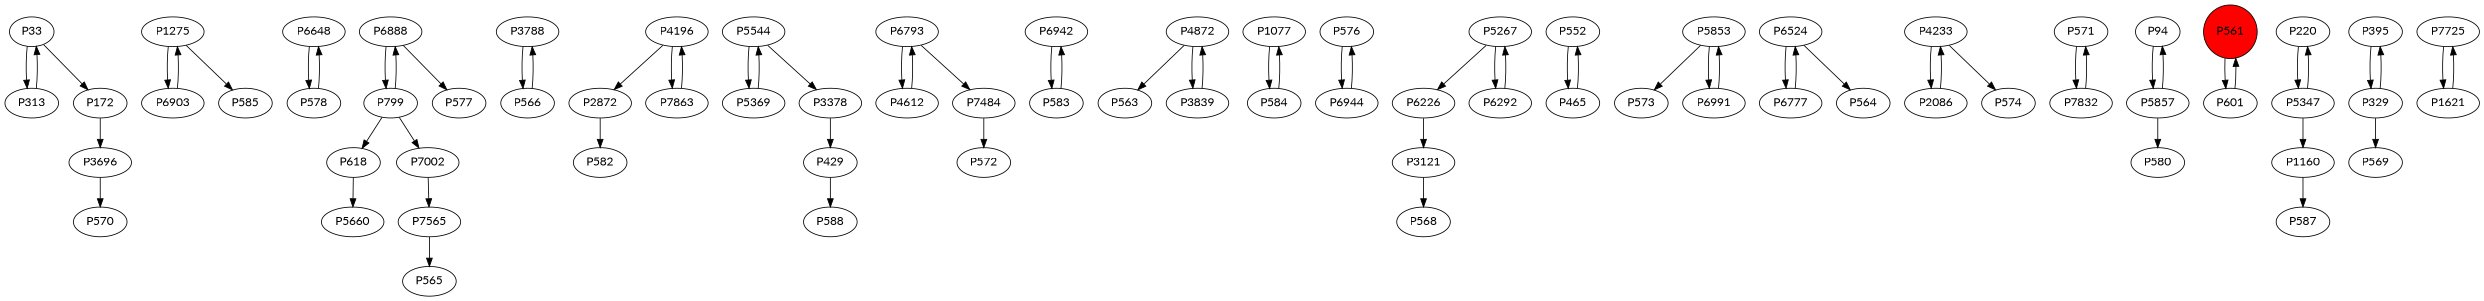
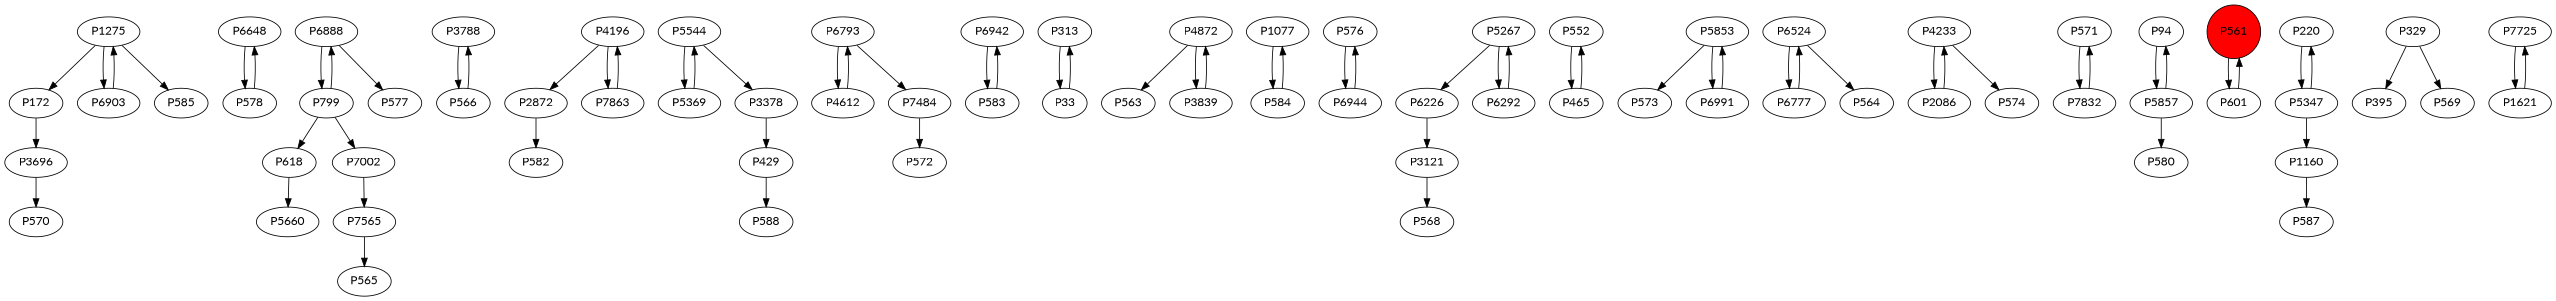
(2370, 63) -> none
(63, 64) -> (75, 65)
